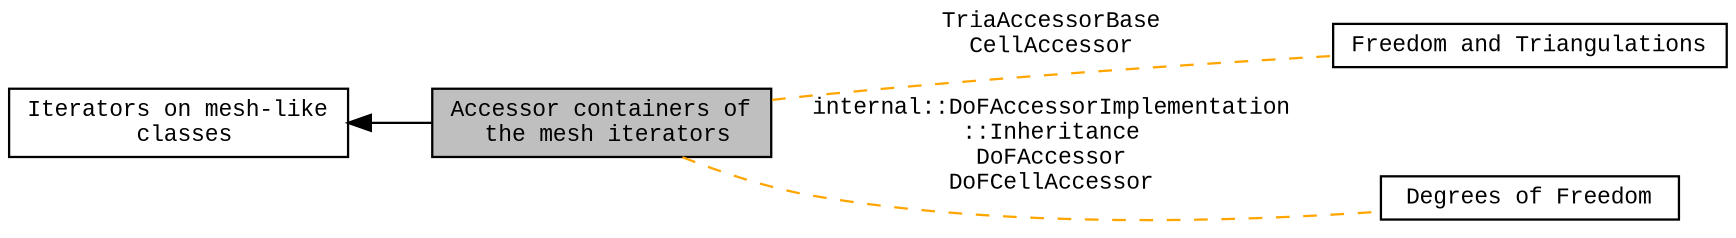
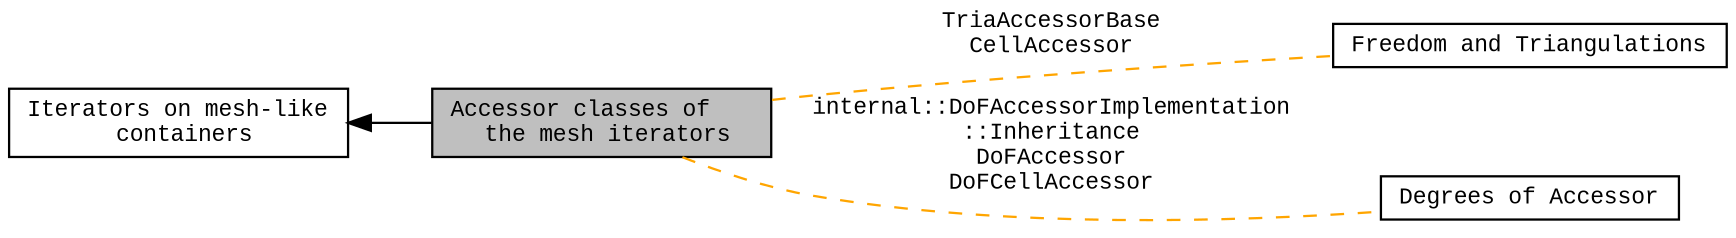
(179, 123) -> (179, 123)
(602, 123) -> (602, 123)
(1530, 198) -> (1530, 198)
